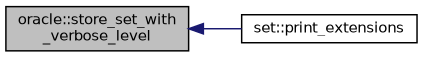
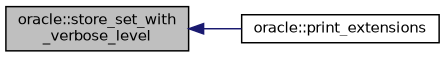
(329, 29) -> (340, 29)
